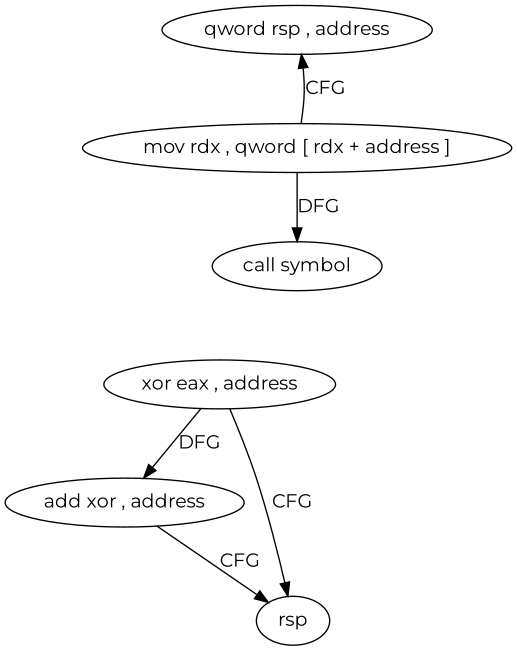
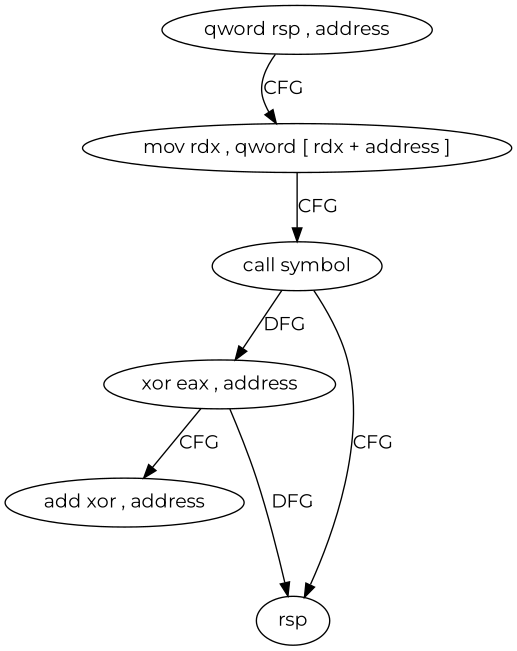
(304, 96) -> (262, 82)
(318, 207) -> (318, 207)
none -> (262, 319)
(199, 443) -> (199, 443)
(292, 503) -> (292, 503)
(207, 560) -> (352, 437)
